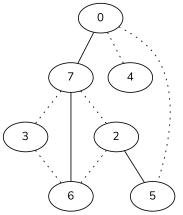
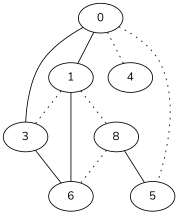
none -> (40, 66)
(71, 78) -> (71, 78)
(116, 137) -> (116, 137)
(48, 167) -> (48, 167)
